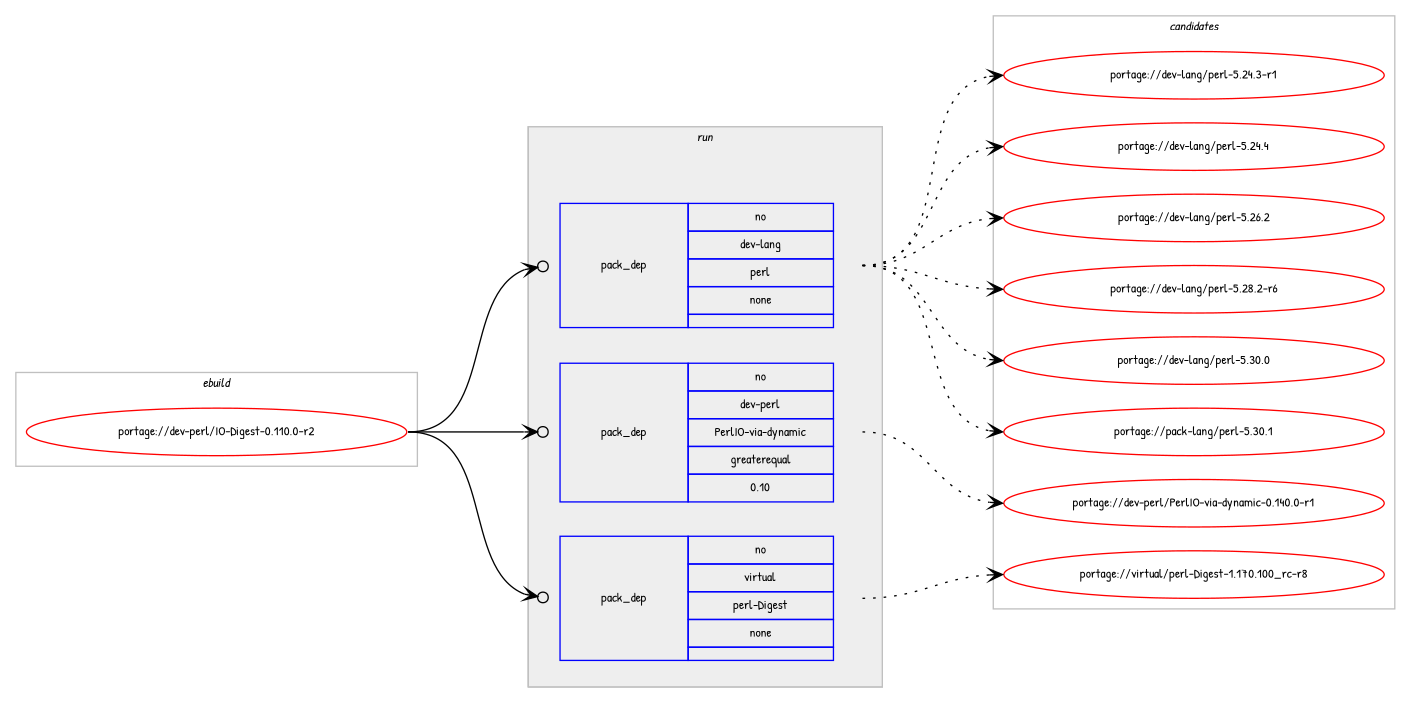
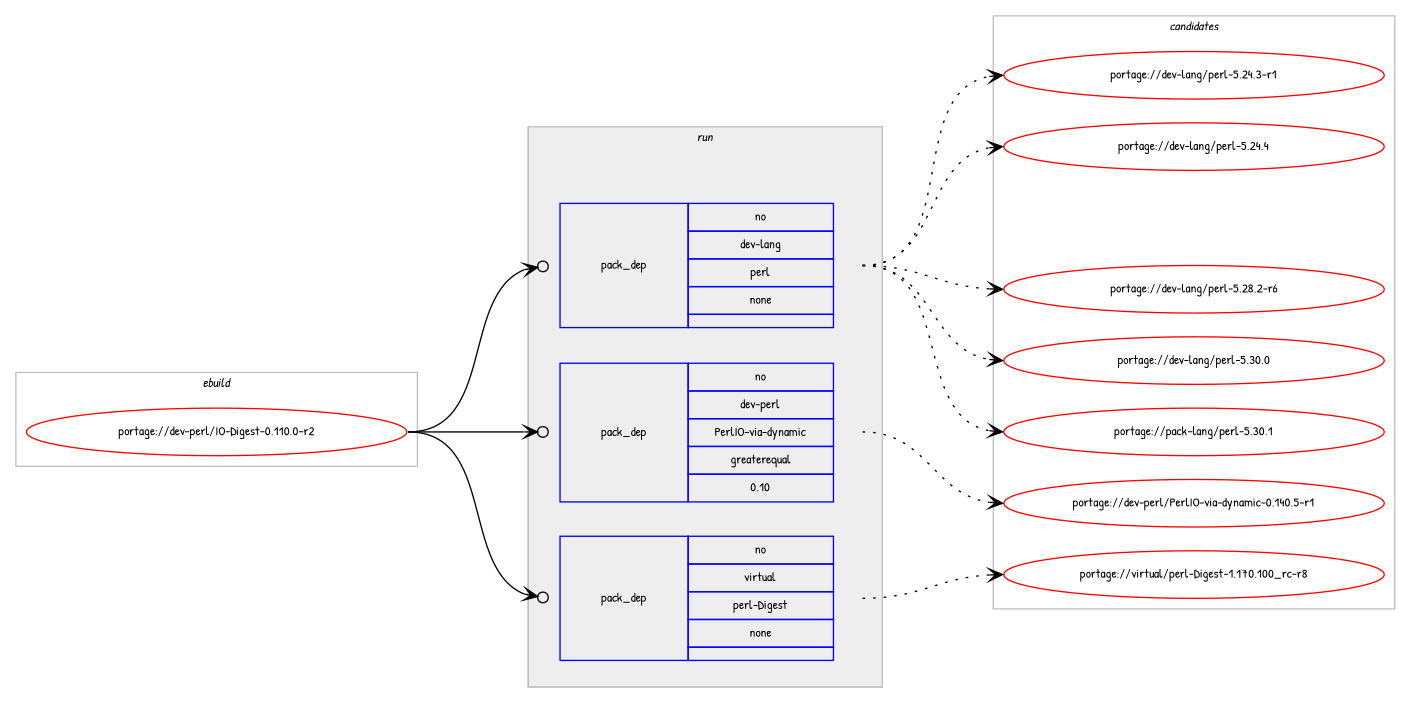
(1194, 218) -> none
(1194, 503) -> (1194, 503)
